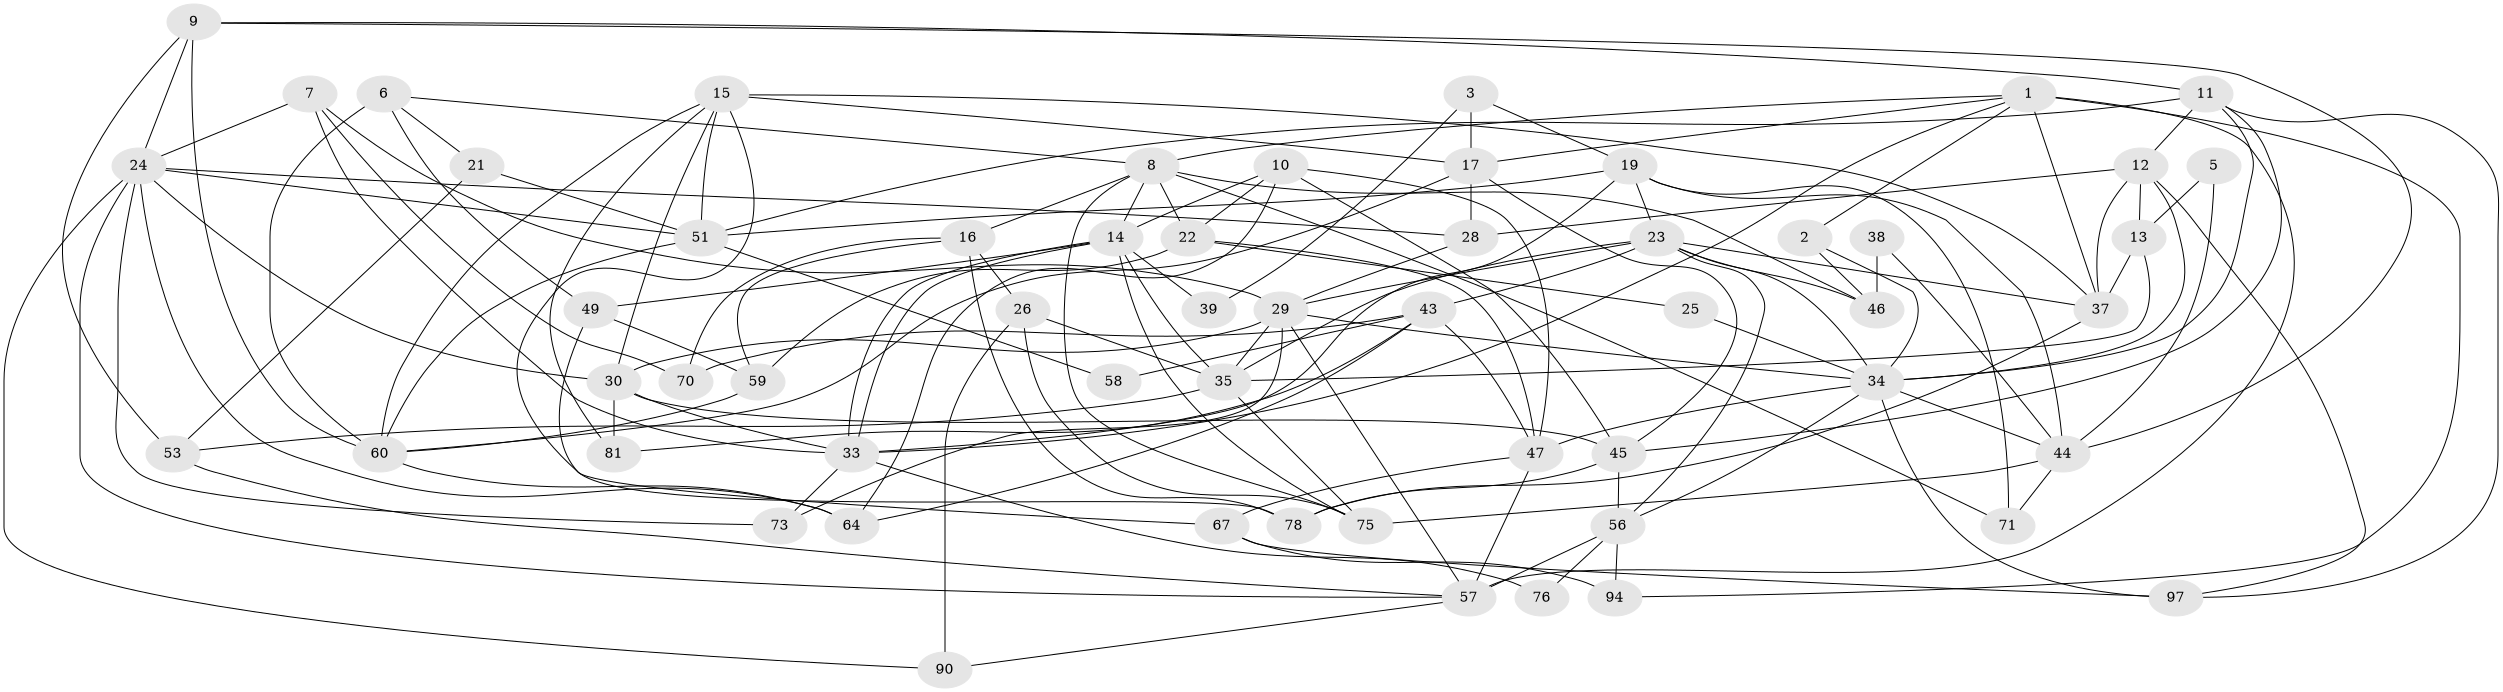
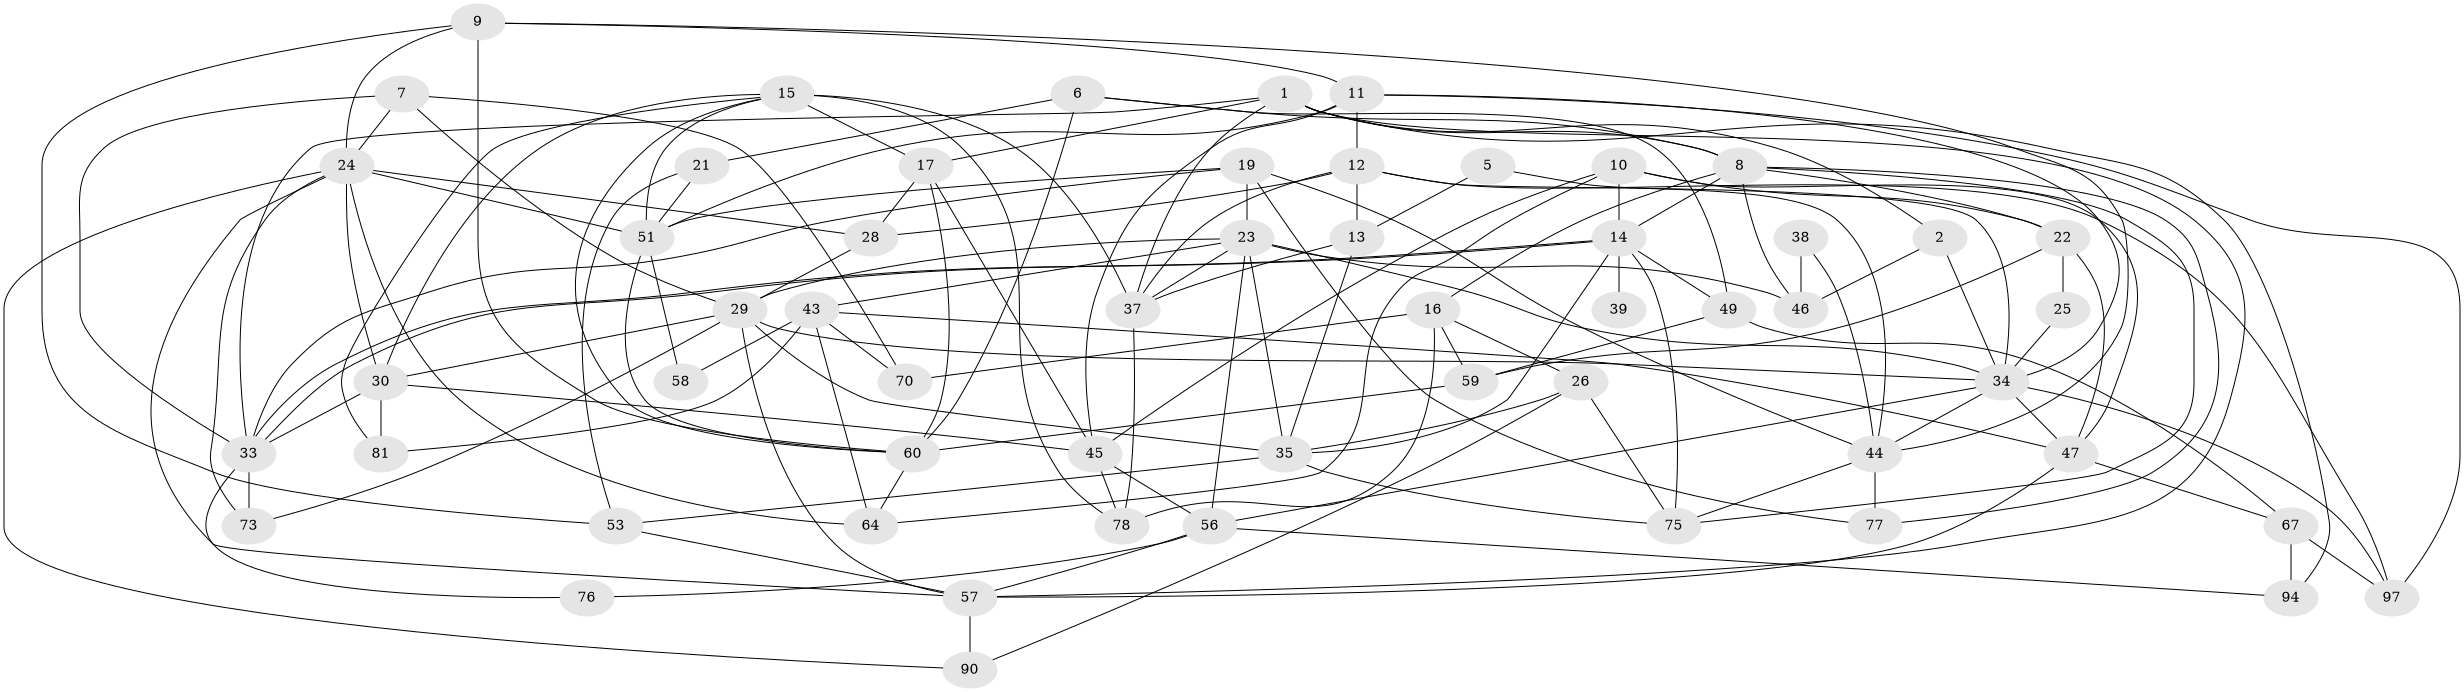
(1471, 94) -> none
(2008, 526) -> (1875, 526)
